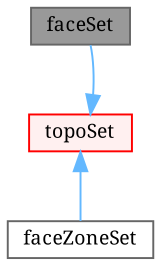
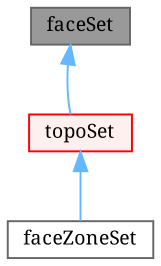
(93, 70) -> (68, 90)
